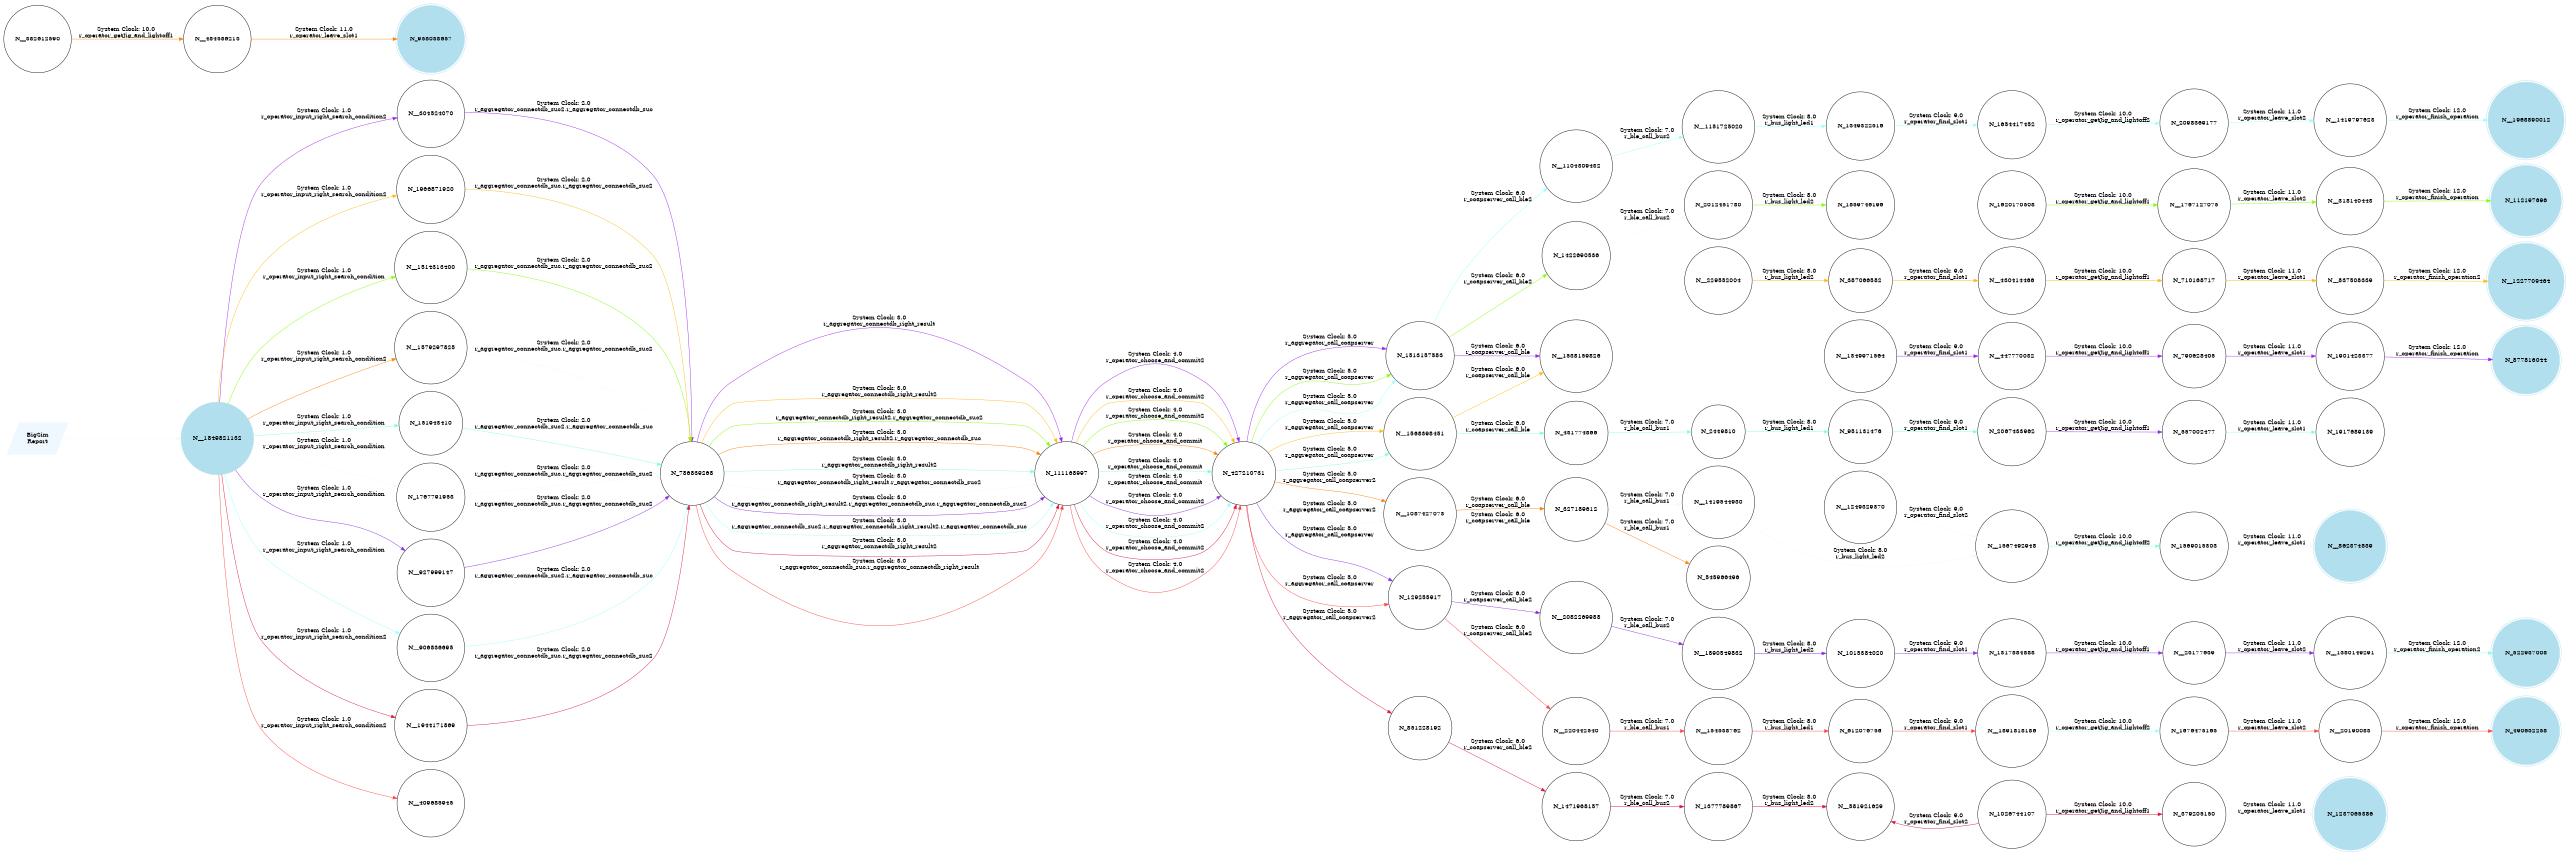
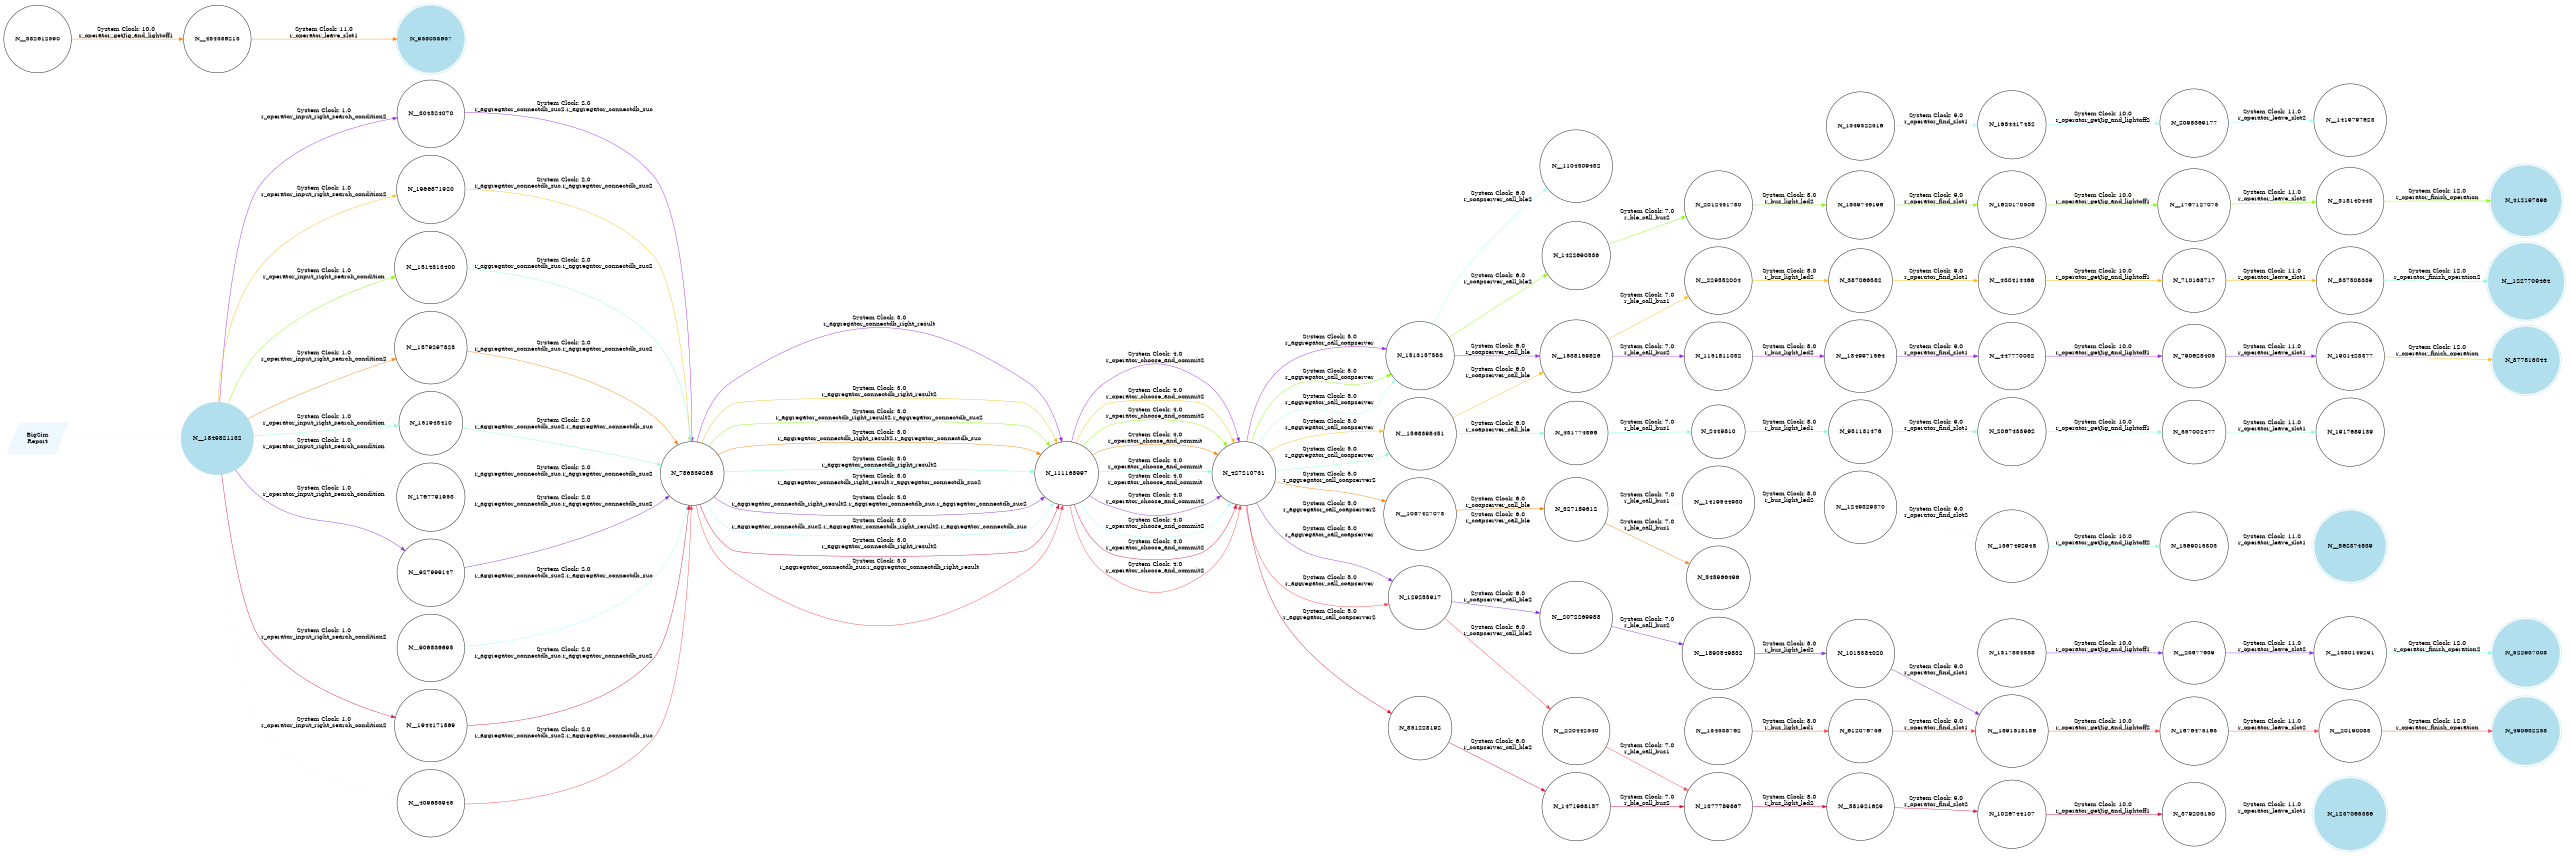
(2526, 120) -> none
(1718, 127) -> none
(2526, 201) -> (2526, 201)
none -> (1934, 205)
(1645, 231) -> (1645, 231)
(2434, 281) -> (2434, 281)
(615, 310) -> (615, 310)
none -> (1647, 319)
none -> (1718, 356)
(2436, 358) -> (2436, 358)
(580, 378) -> (580, 378)
(2102, 432) -> (2102, 432)
(1856, 565) -> (1787, 505)
(288, 575) -> none
(1576, 618) -> (1576, 618)
(1934, 653) -> (1933, 691)
(2194, 653) -> (2194, 653)
(242, 679) -> (242, 679)
none -> (661, 726)
(1645, 731) -> (1645, 768)
(2102, 731) -> (2102, 731)
(1937, 829) -> (1934, 809)
